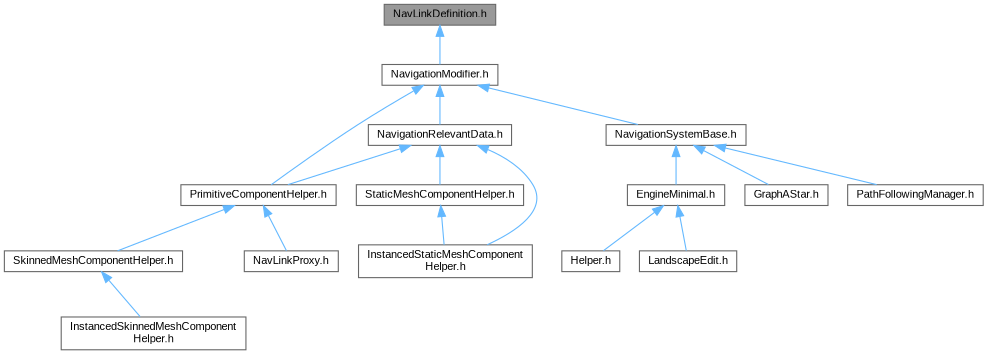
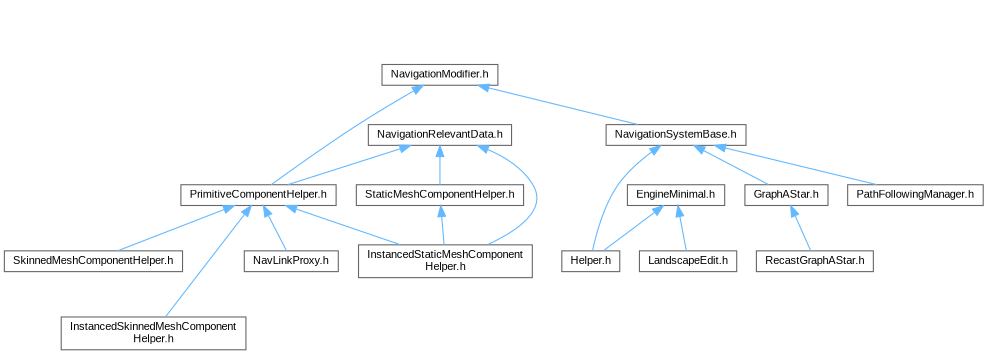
(440, 15) -> none
(440, 111) -> none
(676, 171) -> (612, 195)
none -> (348, 227)
none -> (815, 261)
(124, 298) -> (205, 266)
